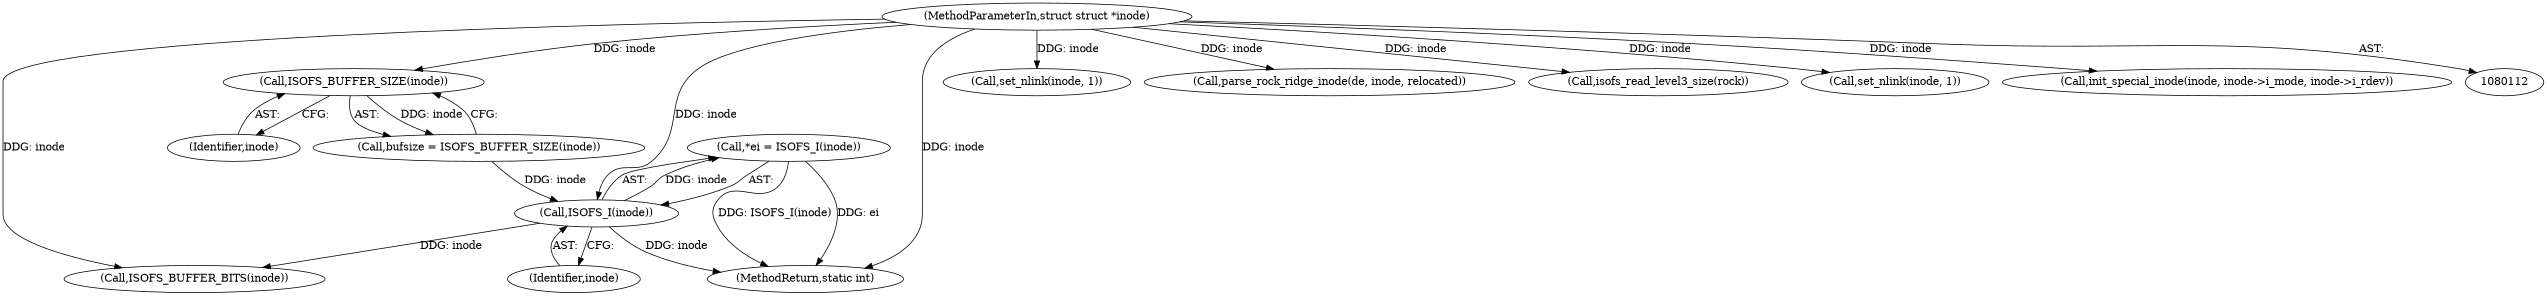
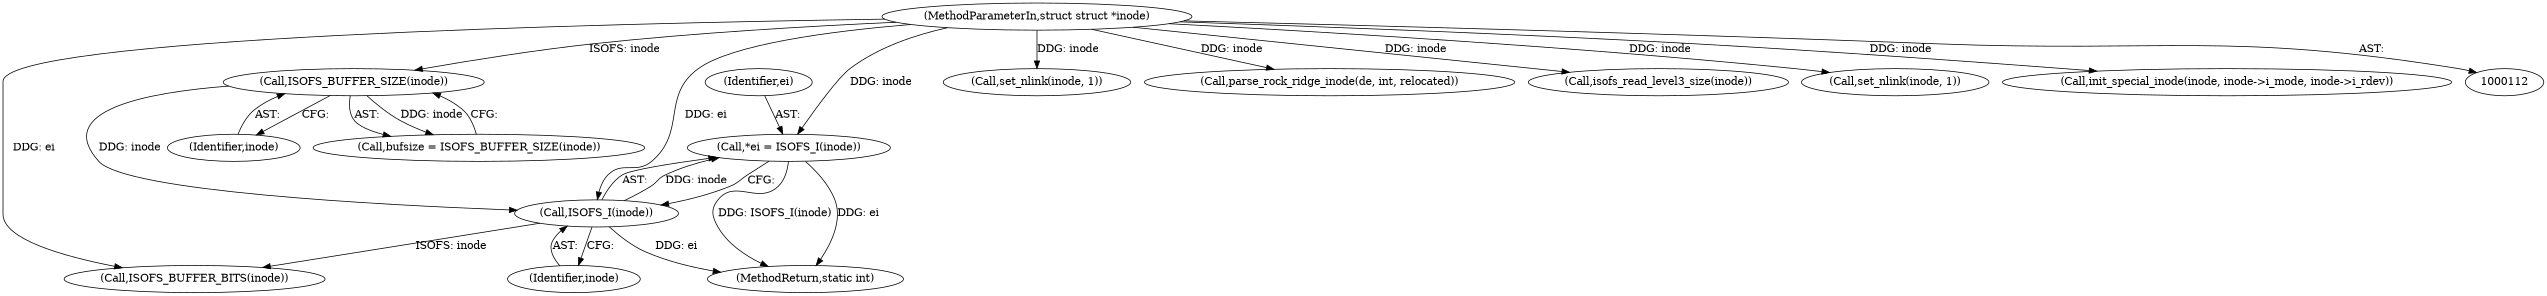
(624, 49) -> (624, 49)
none -> (759, 82)
(1330, 82) -> (1330, 82)
(1658, 82) -> (1658, 82)
(2505, 82) -> (2505, 82)
(706, 115) -> (706, 115)
(922, 147) -> (862, 60)
(34, 148) -> (34, 148)
(763, 181) -> (763, 181)
(519, 183) -> (209, 189)
(451, 246) -> (451, 246)
(676, 246) -> (676, 246)
